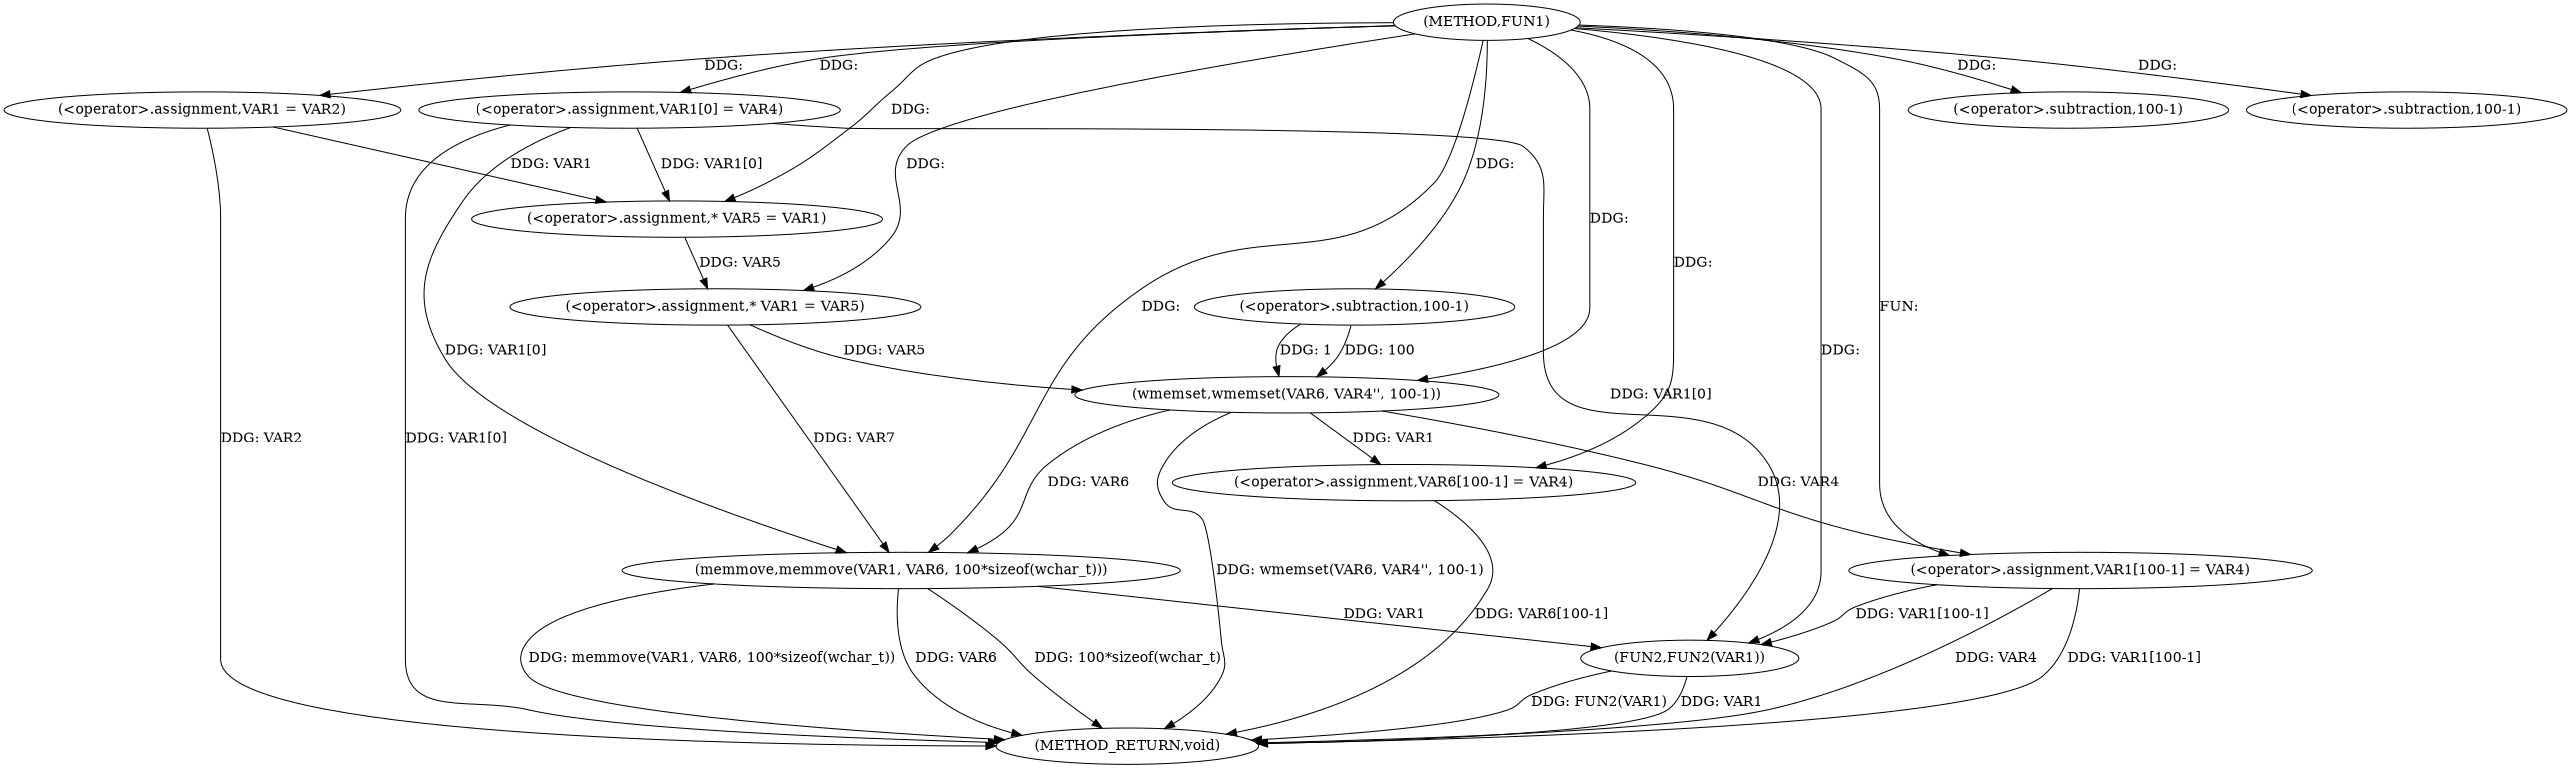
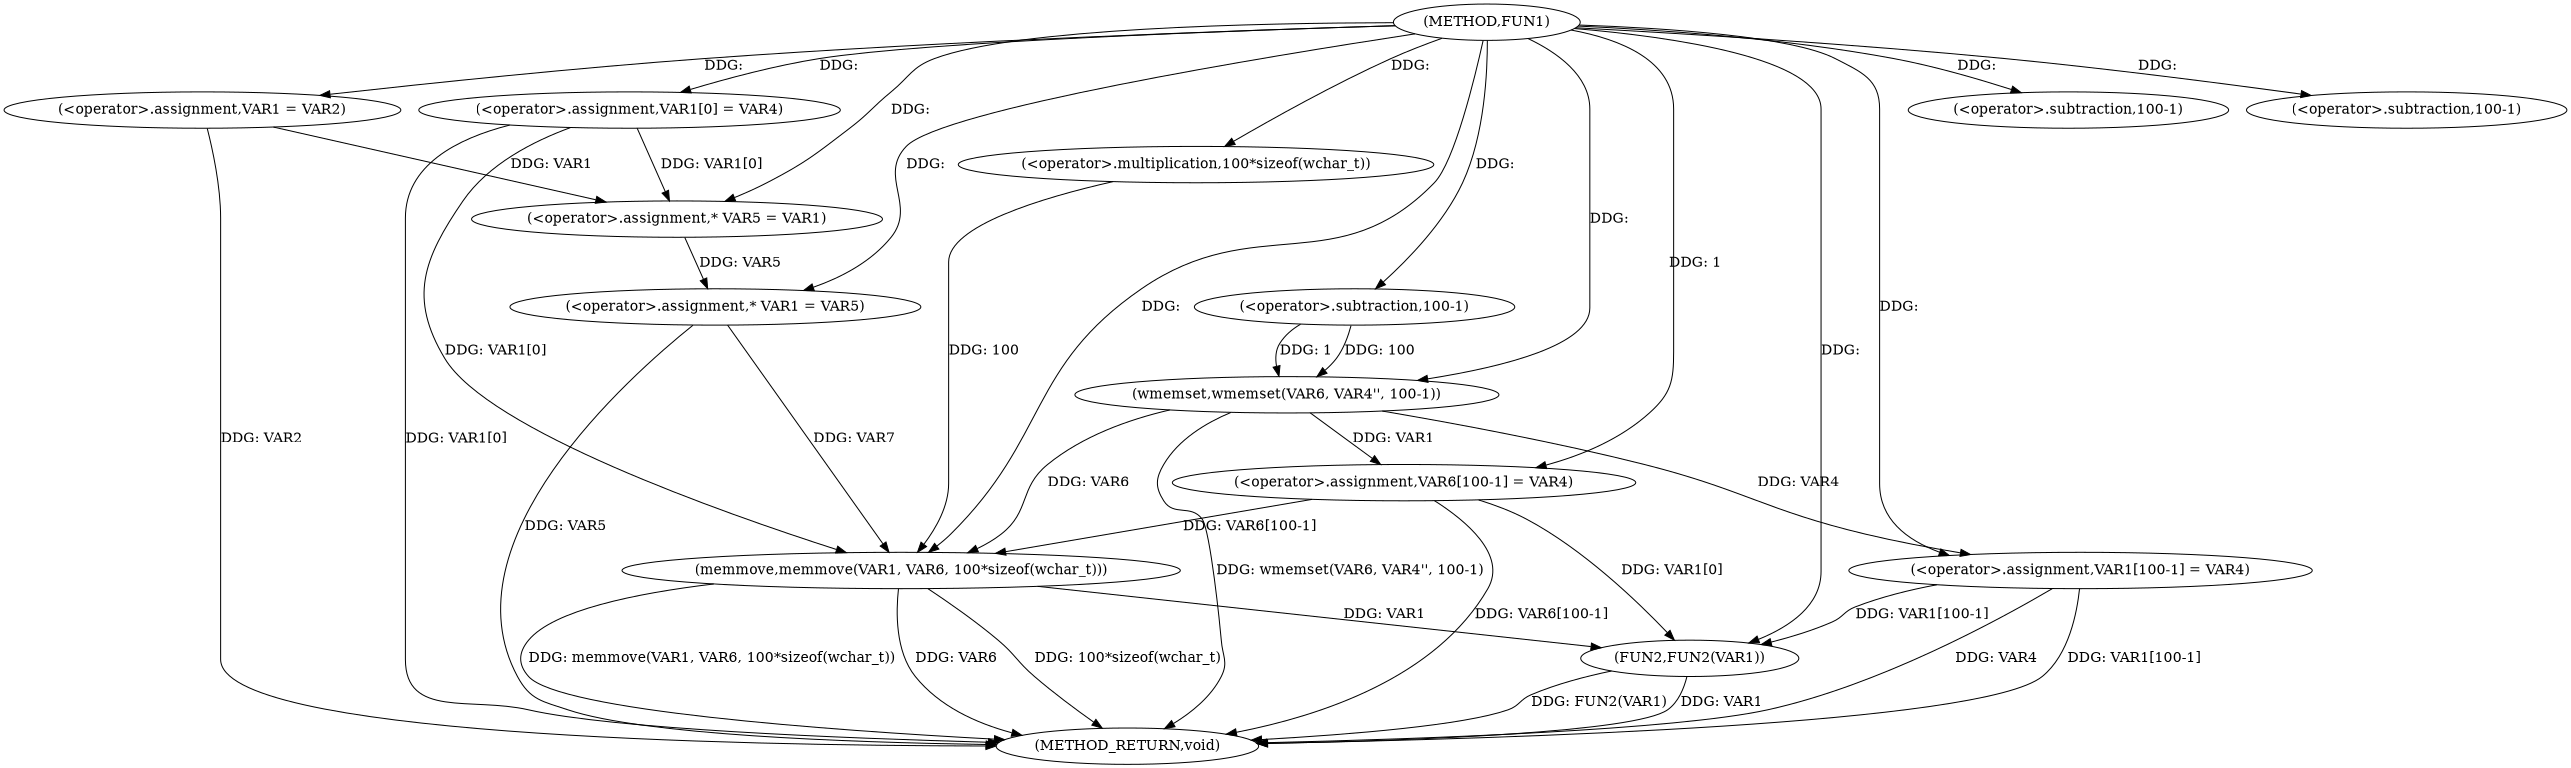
(1486, 139) -> (1581, 555)
none -> (1196, 165)
(1695, 263) -> (1695, 263)
(1901, 307) -> (1901, 307)
(908, 371) -> (538, 699)
none -> (1159, 526)
